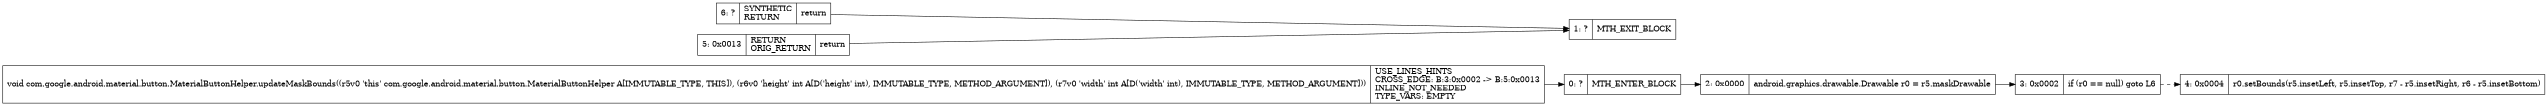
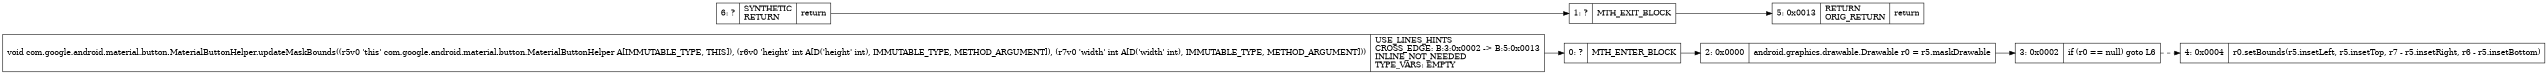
(1206, 37) -> (1721, 13)
